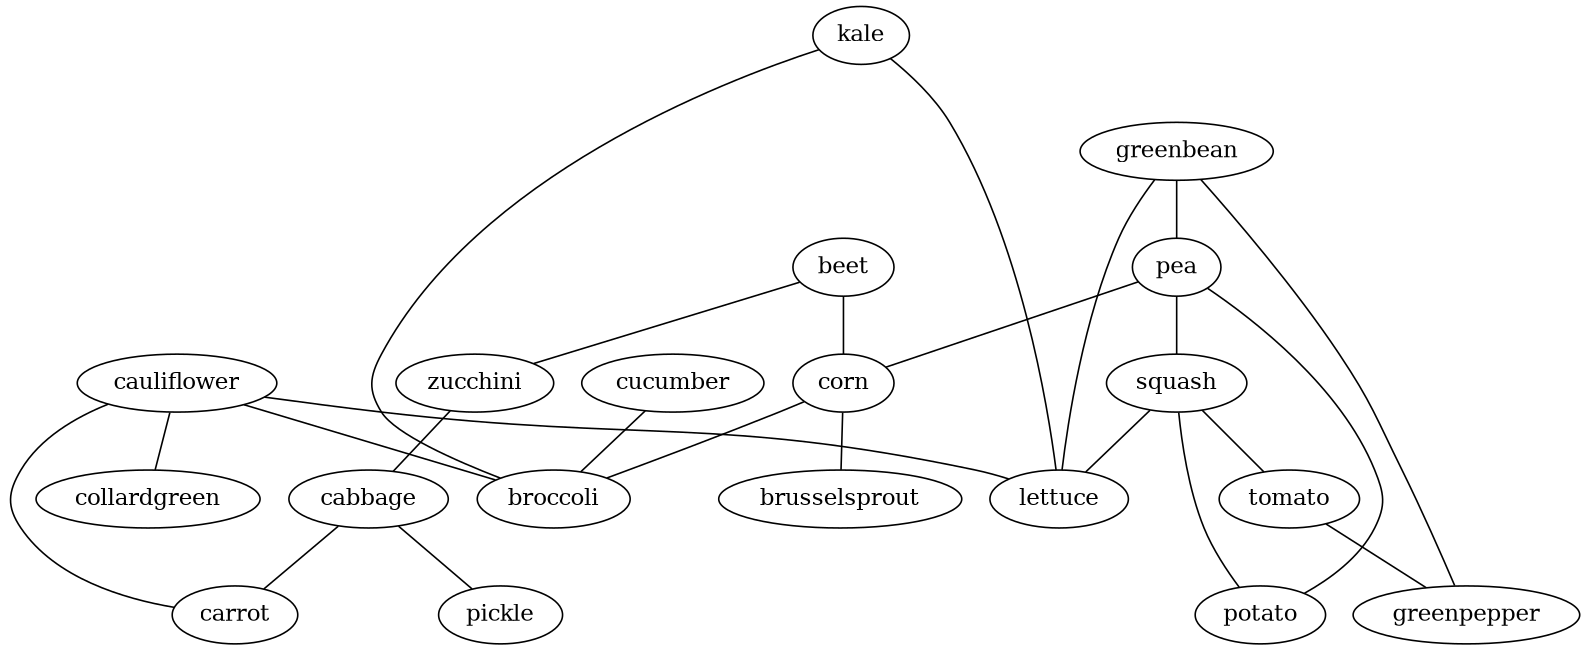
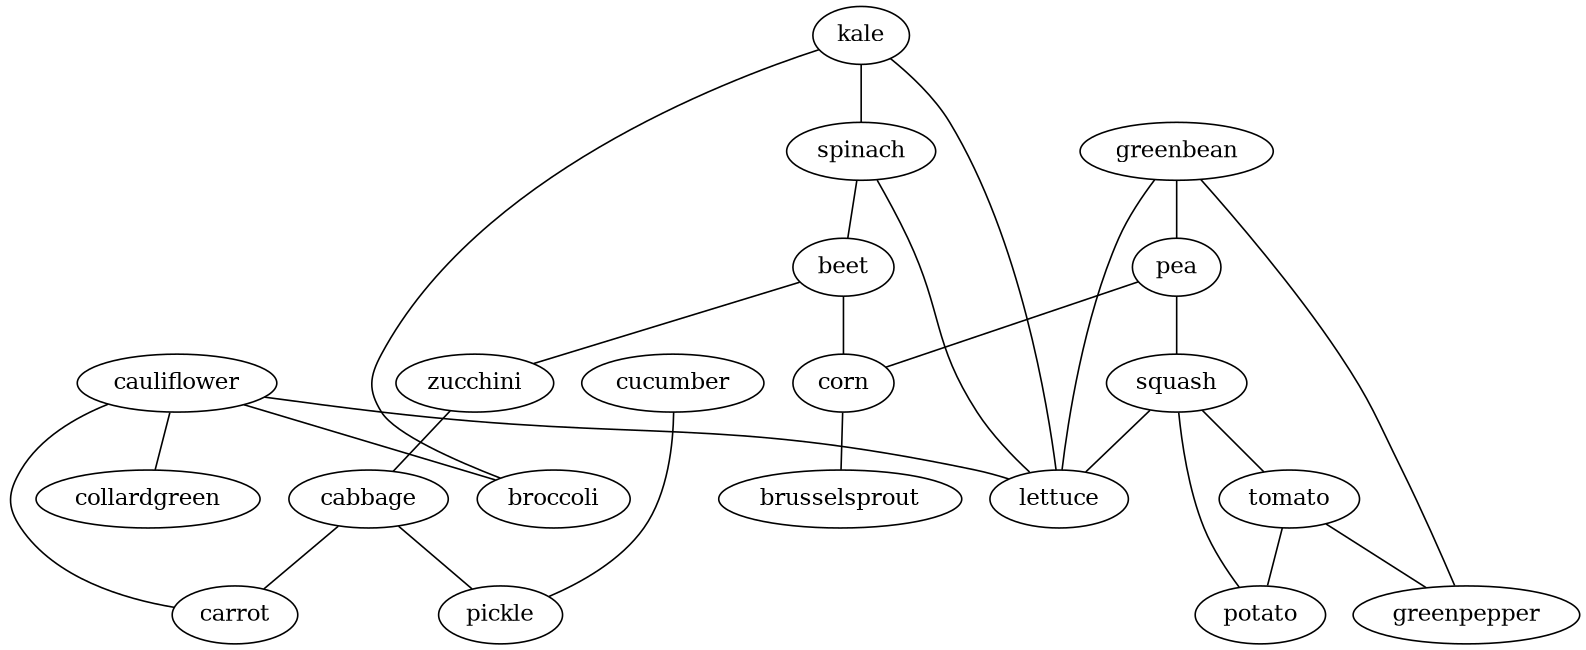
none -> (861, 151)
(1353, 429) -> (1275, 557)
(613, 441) -> (645, 527)
(696, 445) -> none
